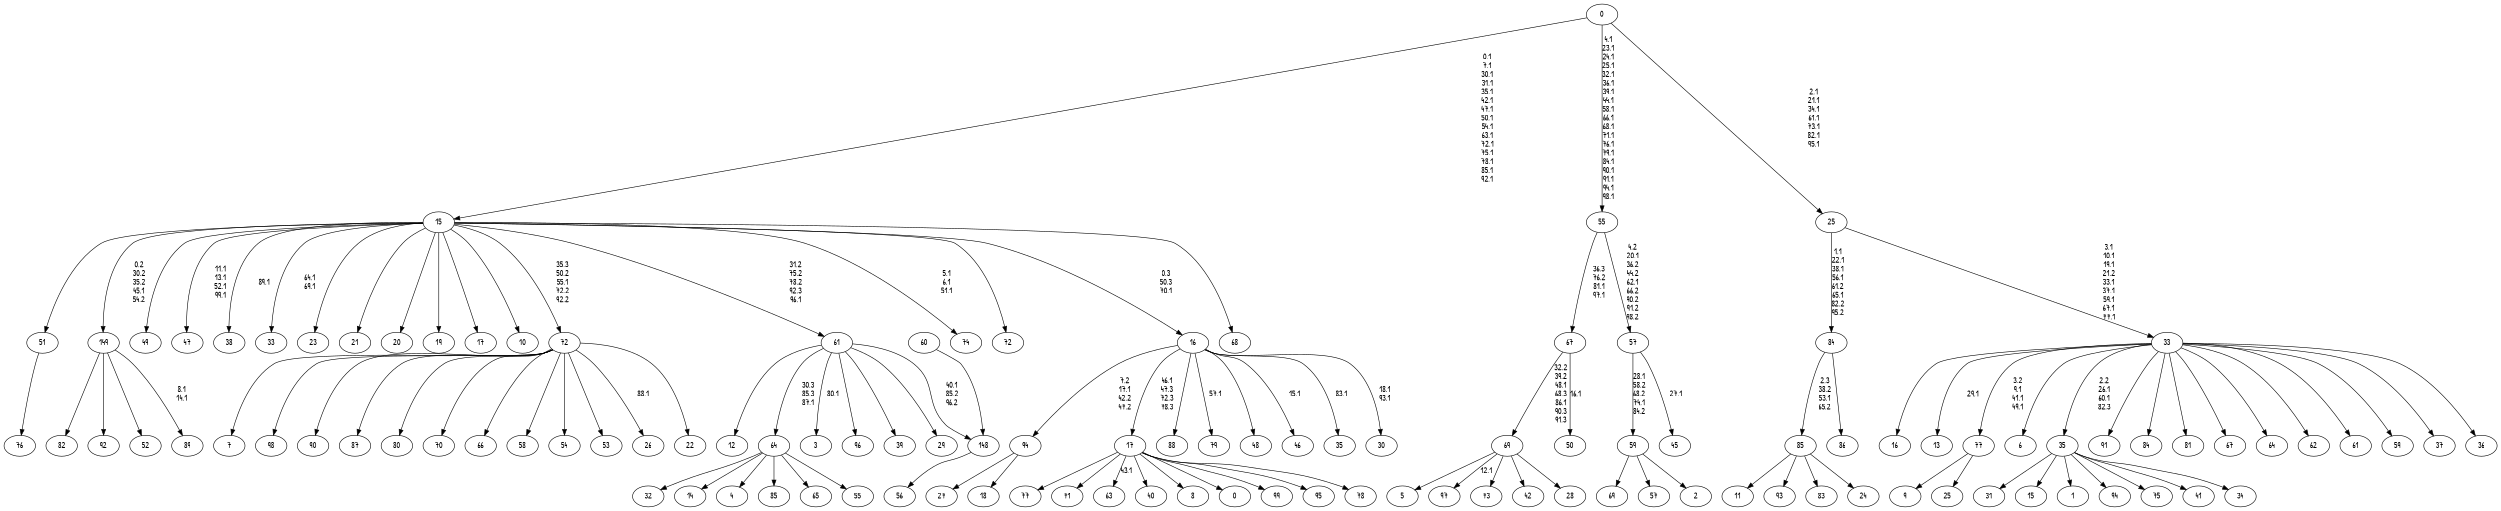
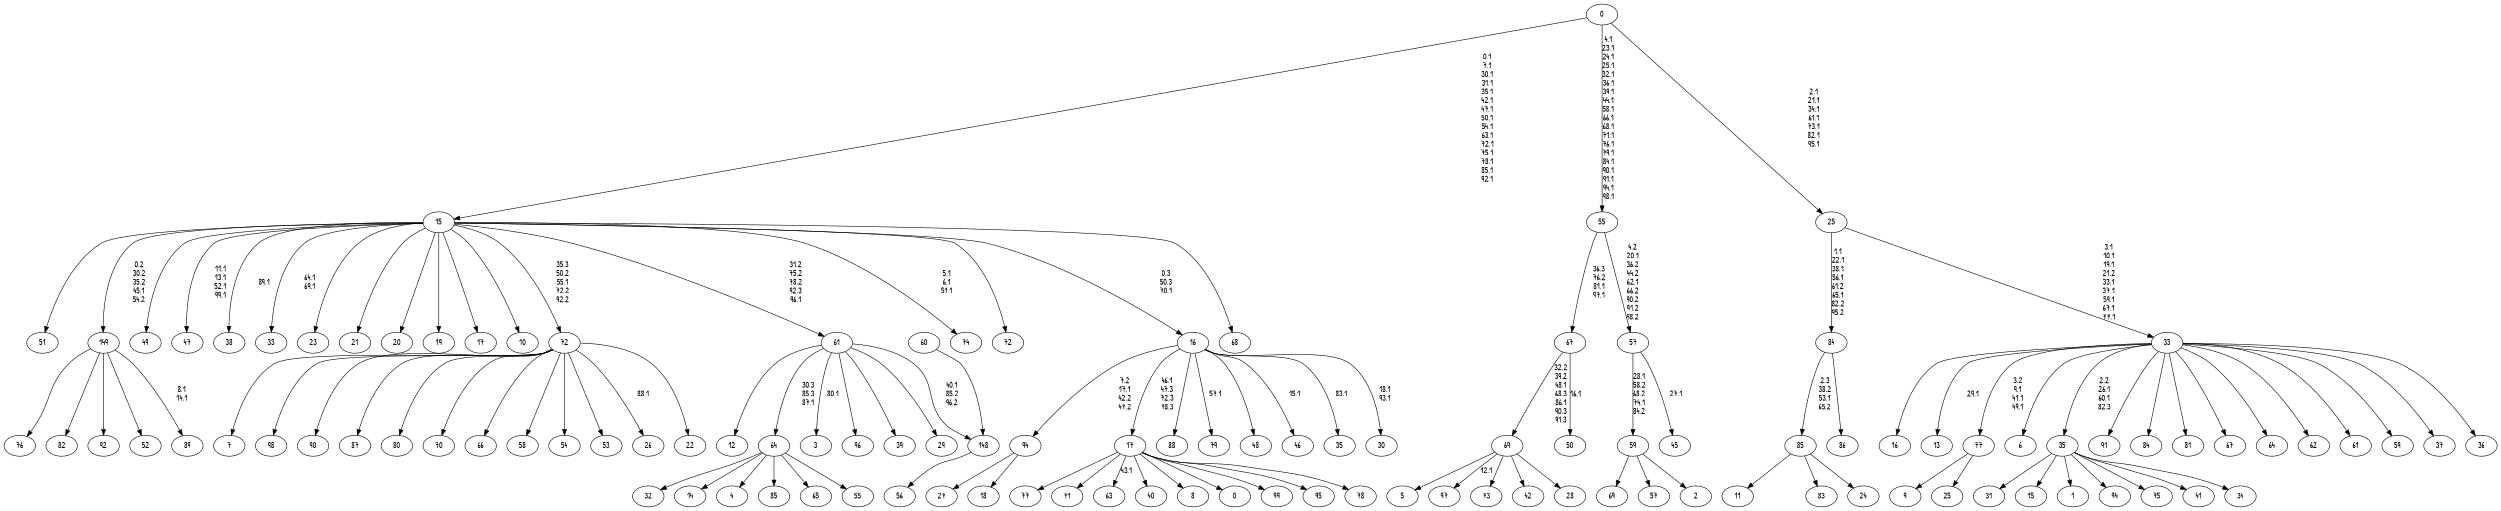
(29, 391) -> (54, 385)
(1780, 496) -> none
